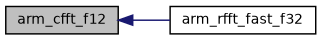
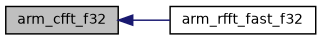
(62, 20) -> (62, 20)
